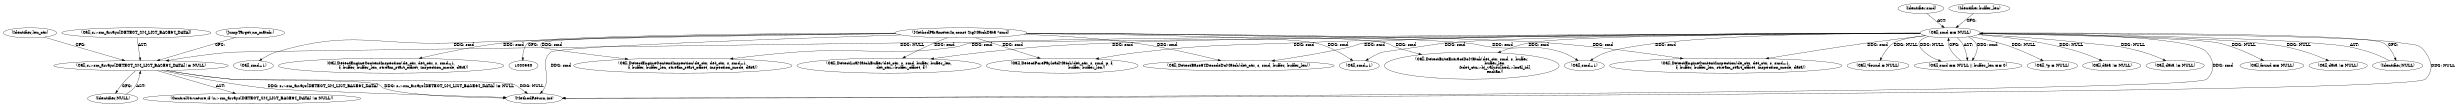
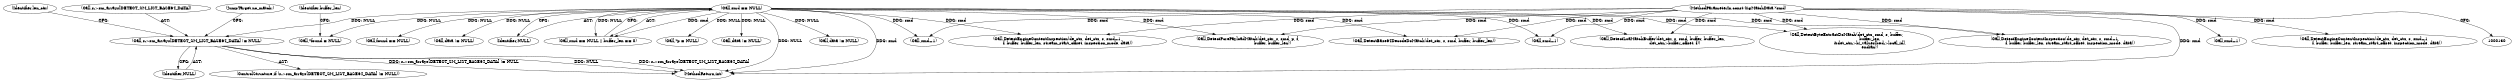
(1921, 8) -> none
(1966, 20) -> (320, 22)
(523, 66) -> (2497, 41)
